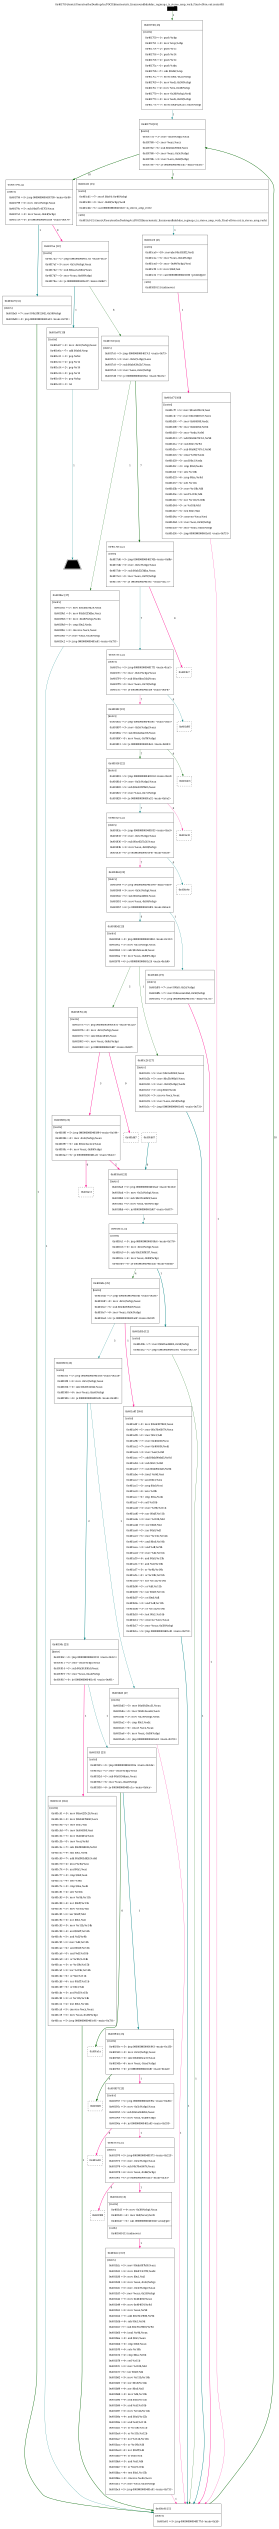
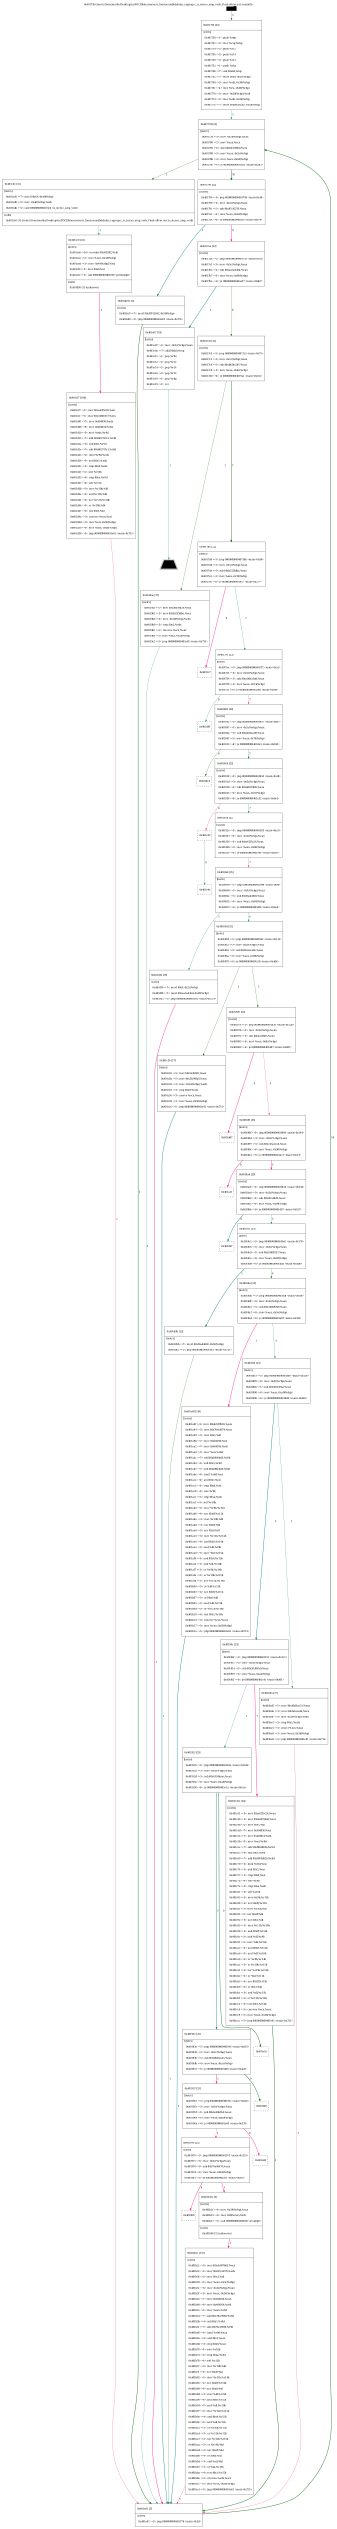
(176, 869) -> (205, 862)
(95, 1083) -> (266, 1083)
(147, 1155) -> (234, 1226)
